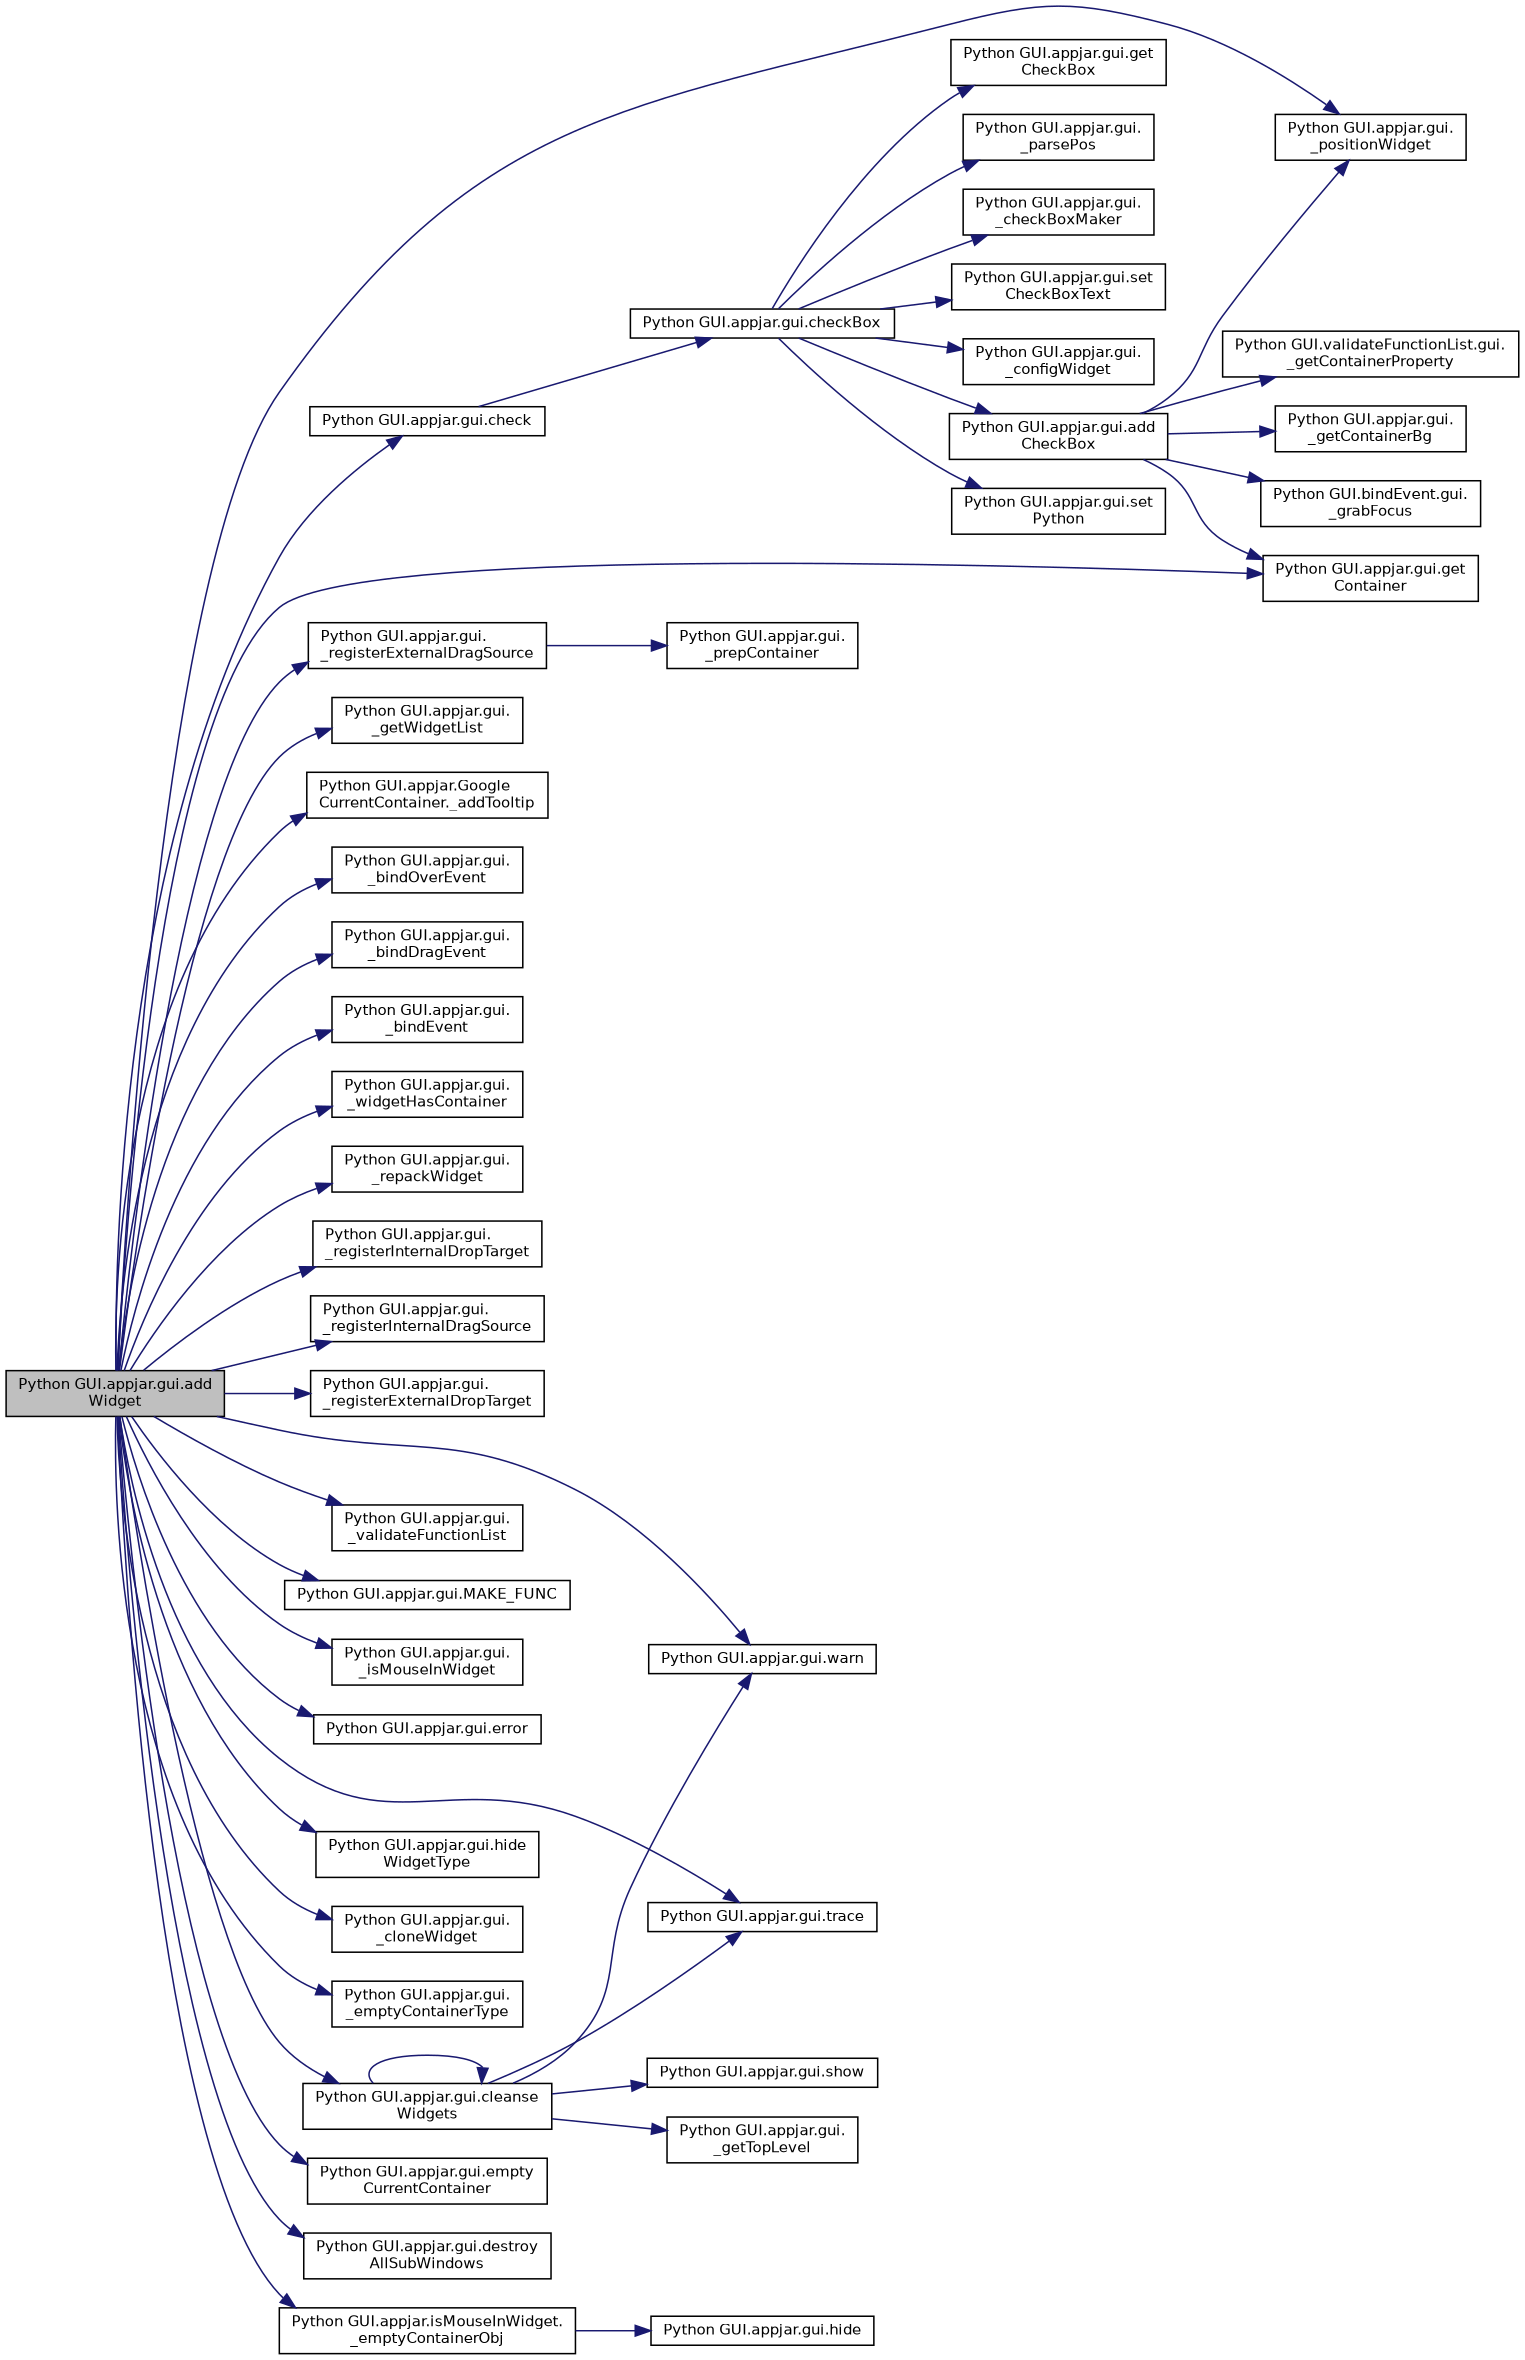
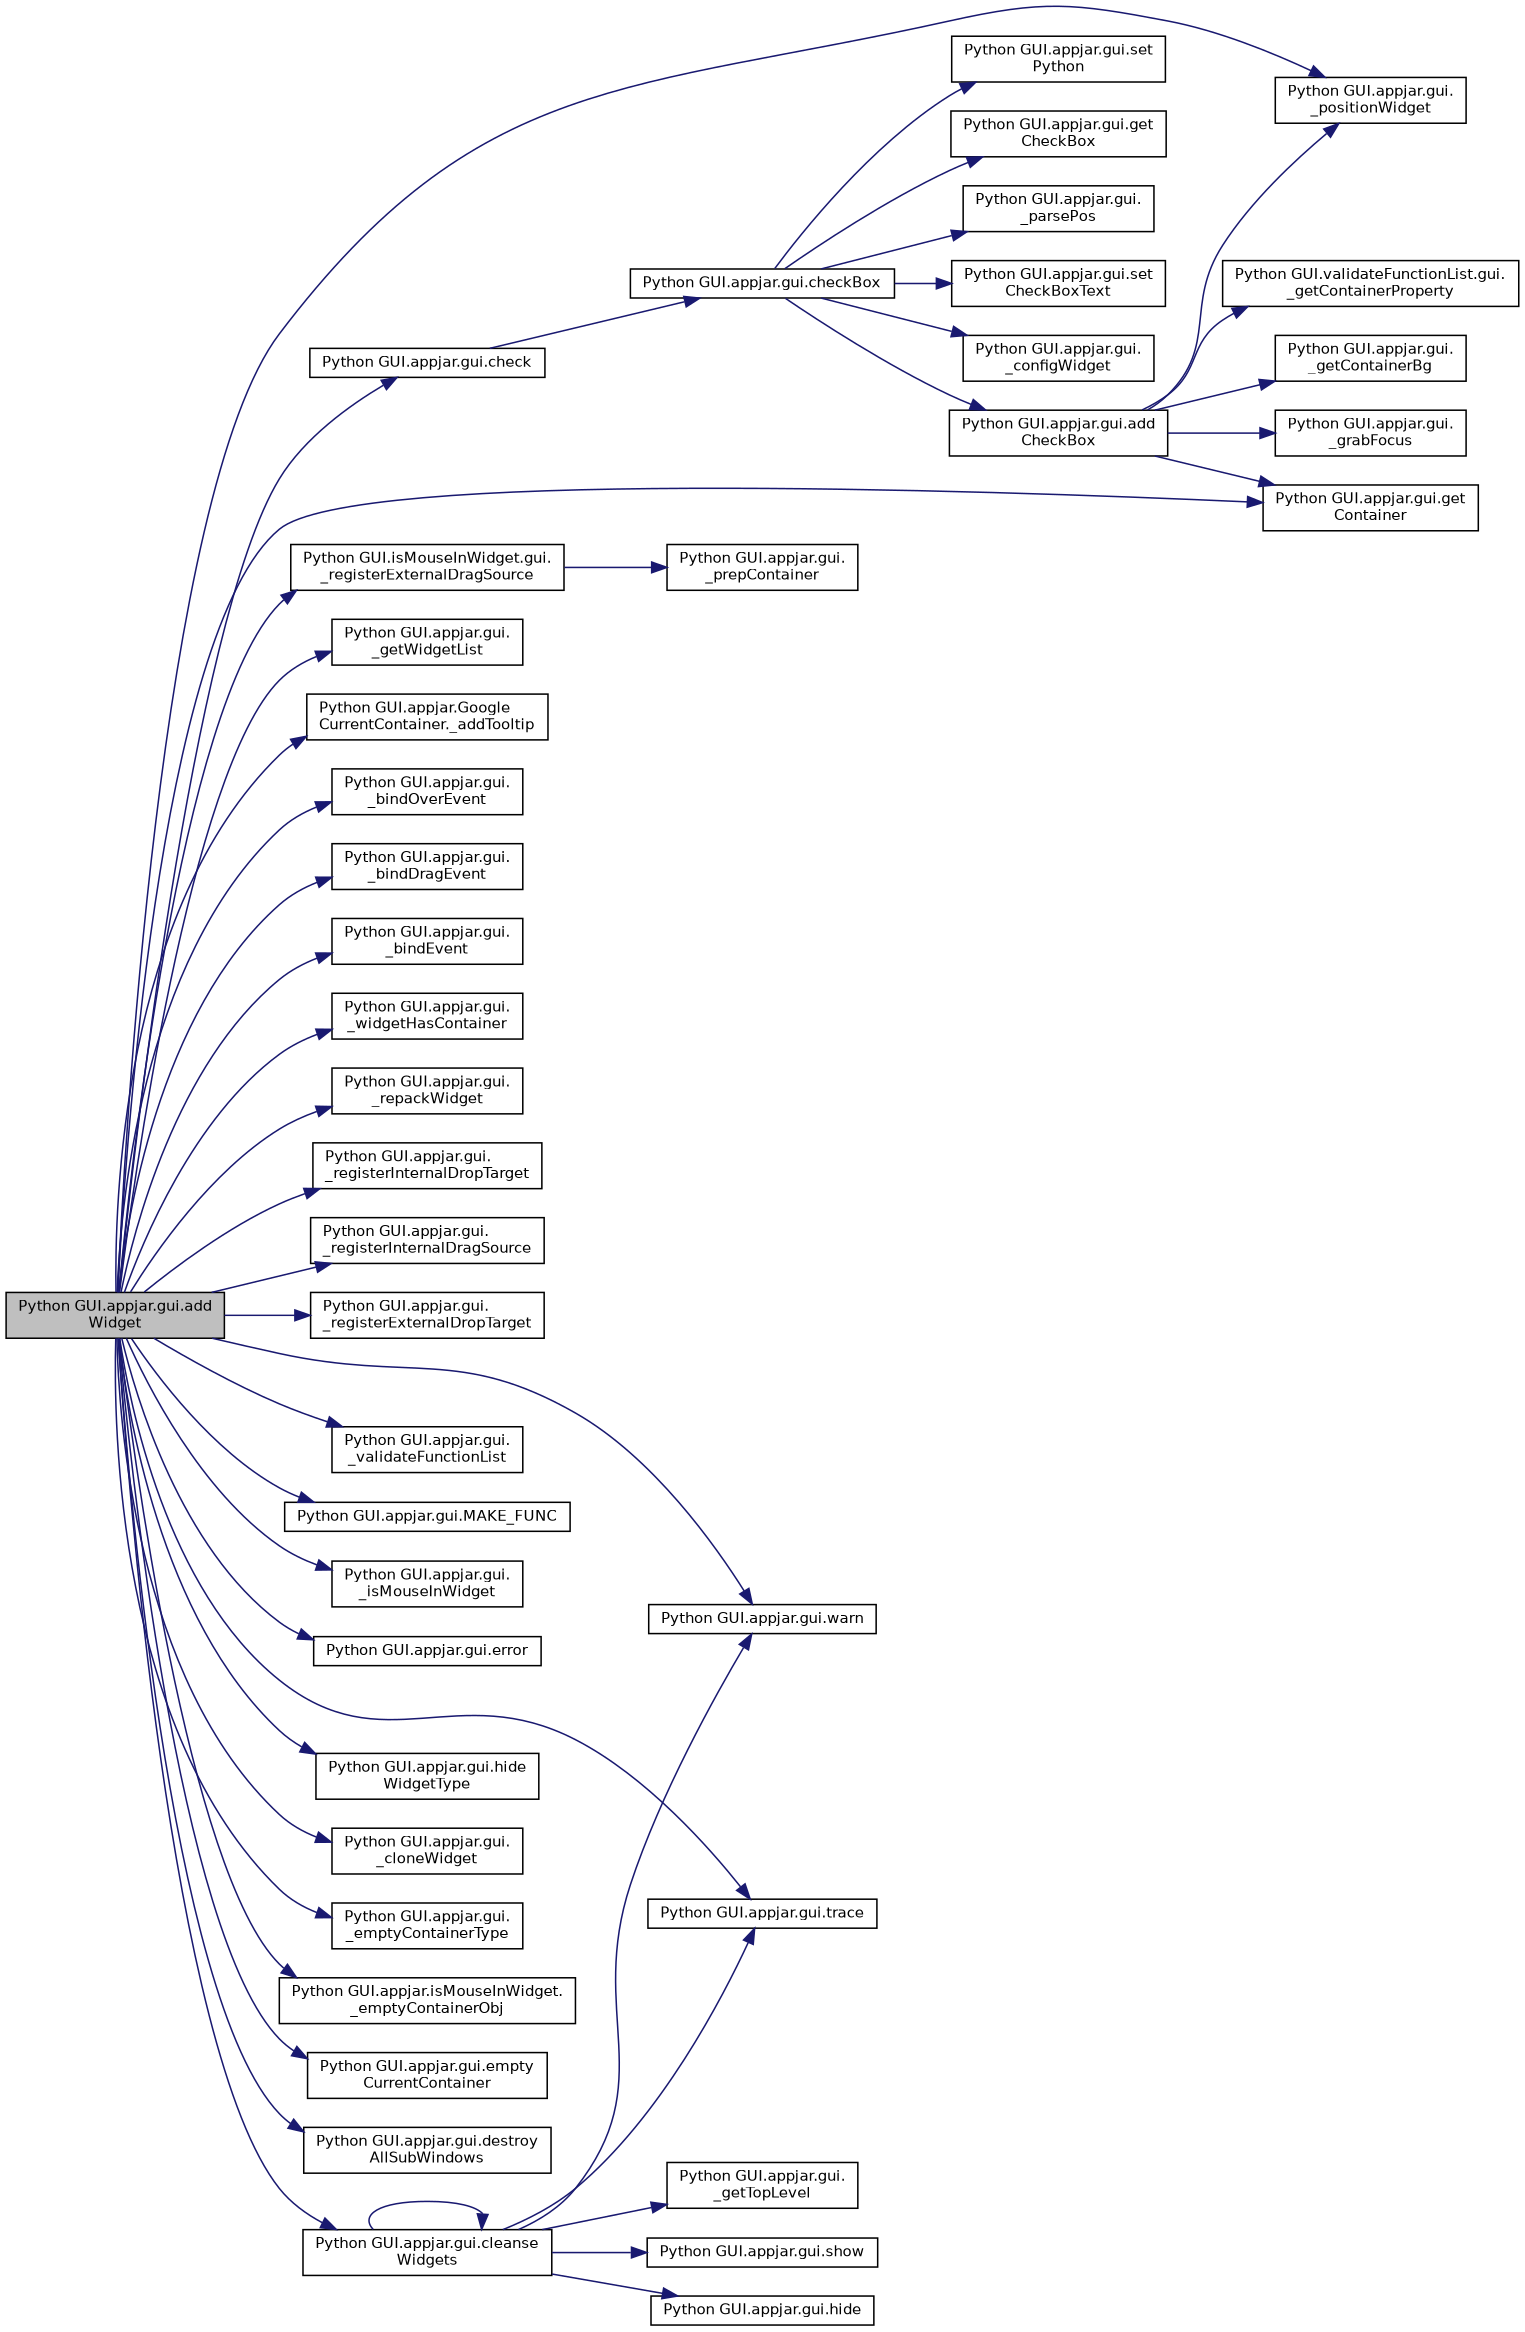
(1059, 212) -> none
(1371, 504) -> (1371, 433)
(427, 646) -> (427, 567)
(605, 2331) -> (607, 2284)
